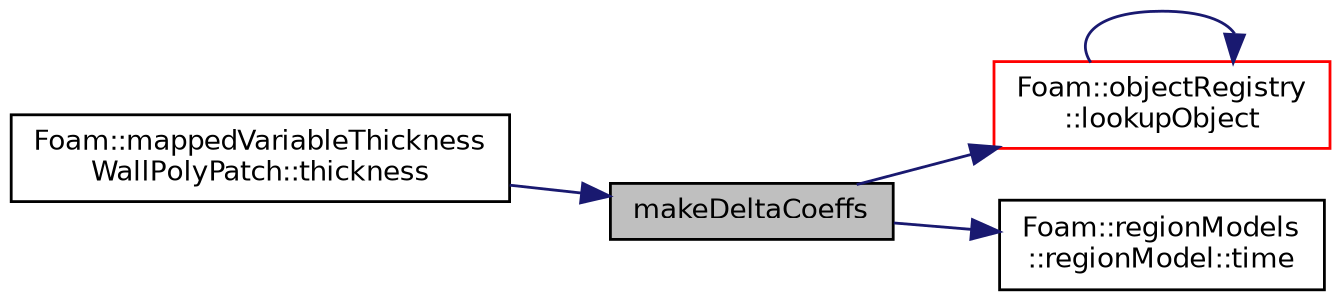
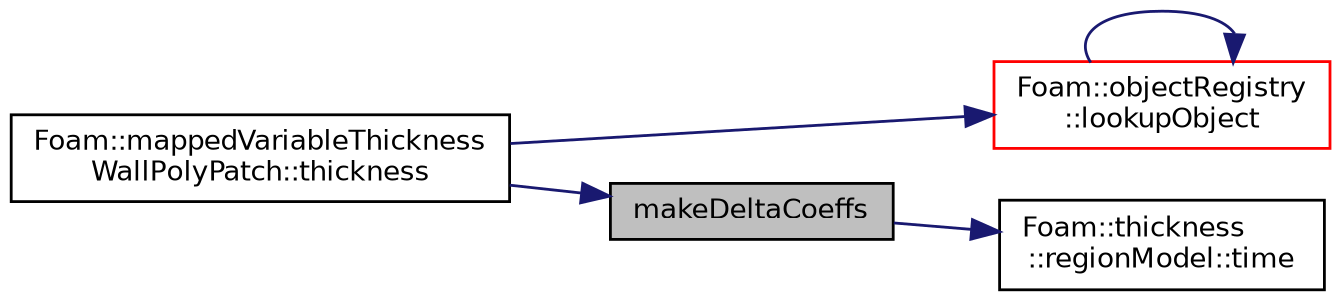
(914, 169) -> (738, 130)
(1162, 245) -> (1162, 245)
